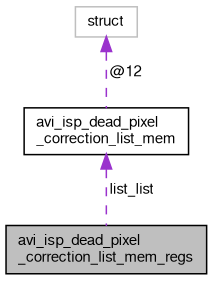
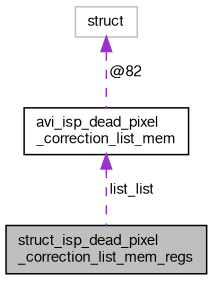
(124, 72) -> (124, 72)
(106, 250) -> (106, 250)
